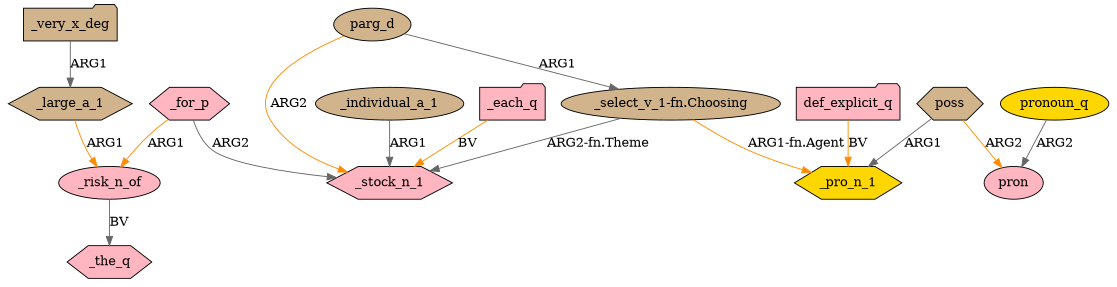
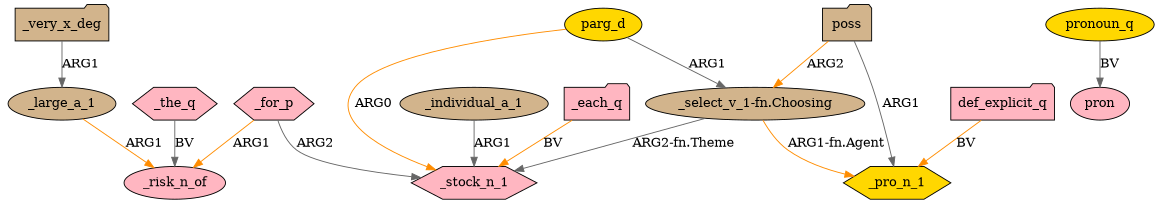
(372, 25) -> (603, 25)
(70, 104) -> (62, 104)
(289, 104) -> (374, 104)
(950, 104) -> (847, 25)
(979, 140) -> (805, 61)
(1055, 143) -> (1109, 64)
(109, 218) -> (175, 139)
